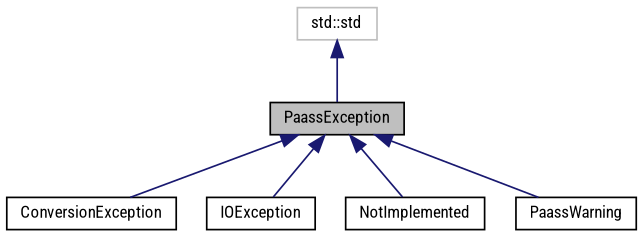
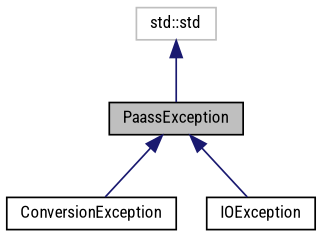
(415, 214) -> none
(576, 214) -> none
